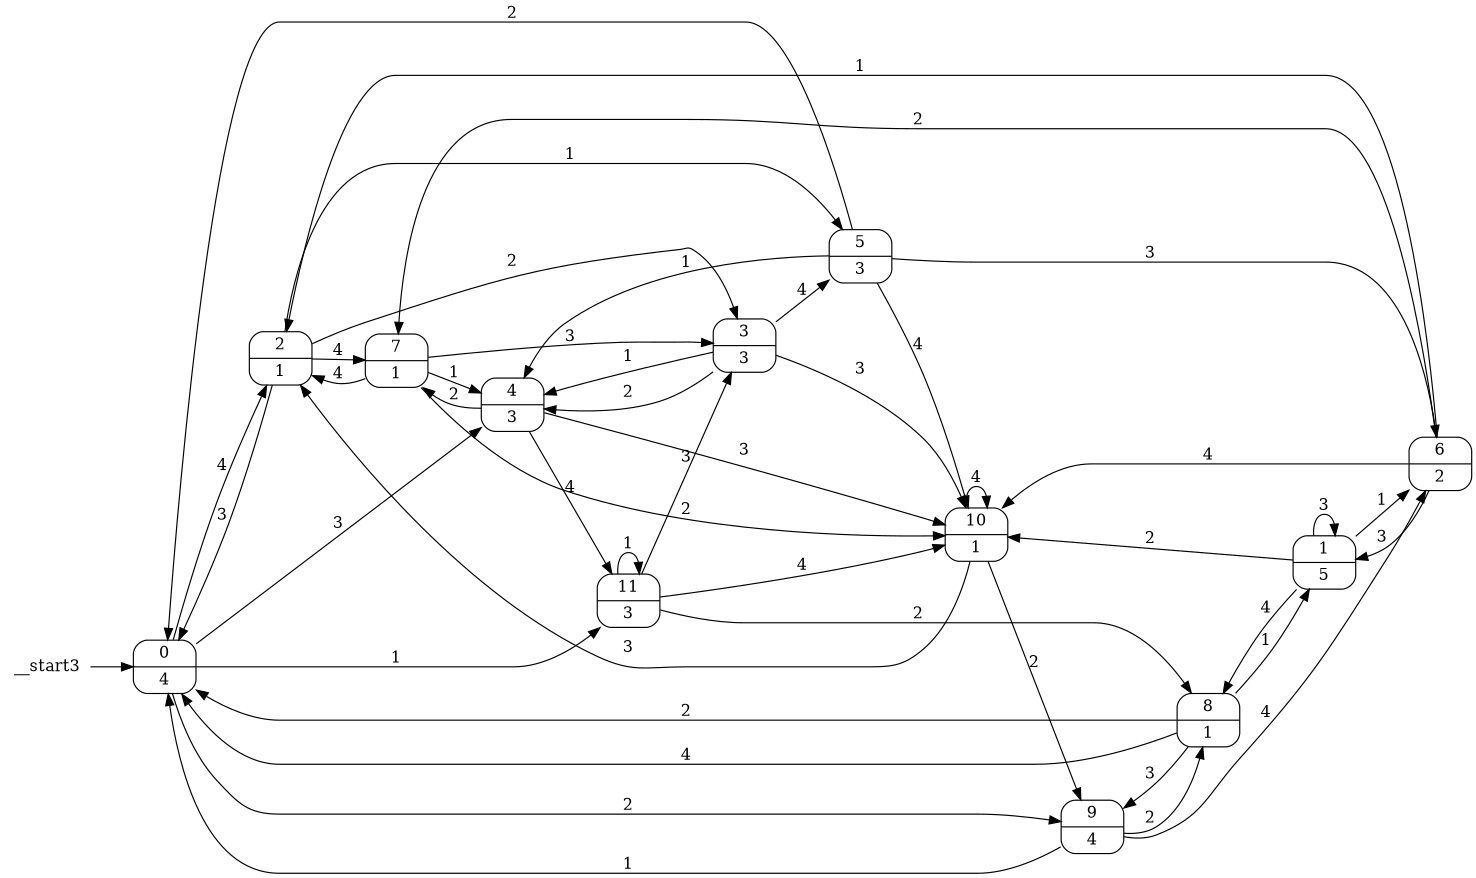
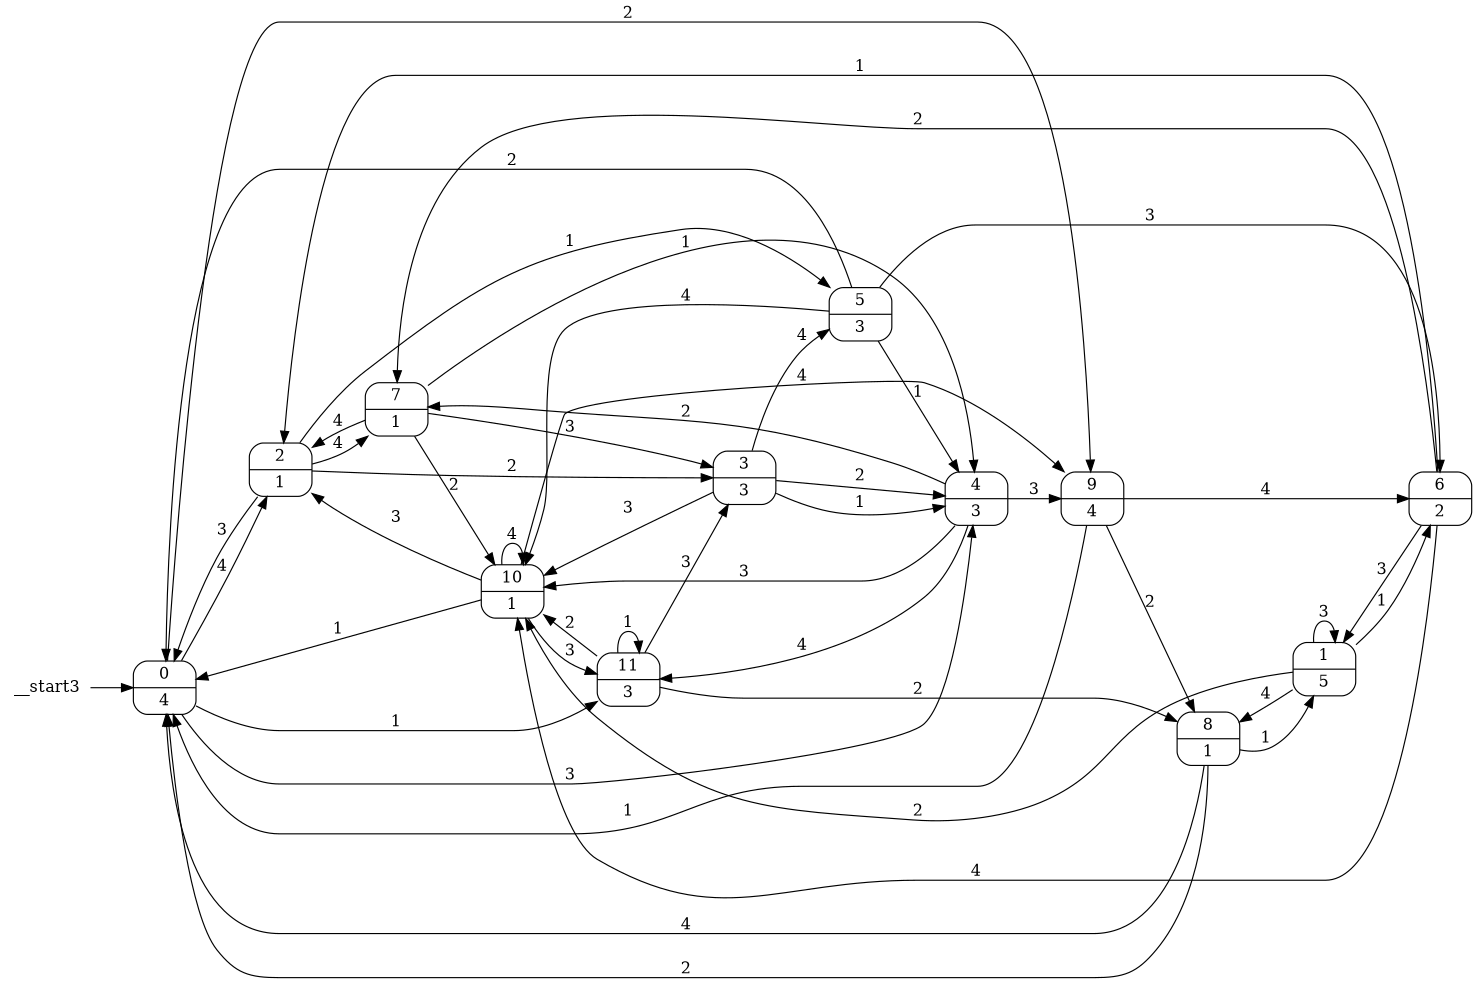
(803, 565) -> (571, 623)
none -> (344, 638)
none -> (553, 649)
(1034, 663) -> (803, 376)
(1163, 776) -> (1029, 499)
